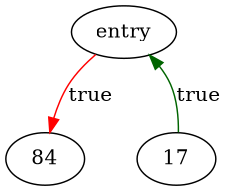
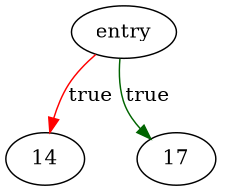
(175, 97) -> (122, 96)
(45, 159) -> (45, 159)
